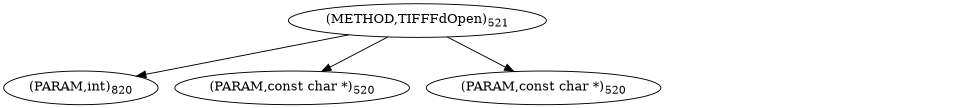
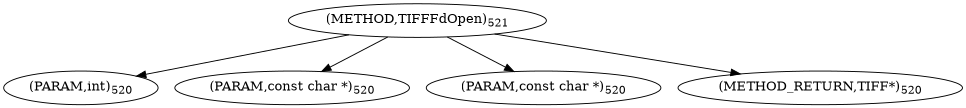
(122, 86) -> (122, 86)
none -> (820, 88)
